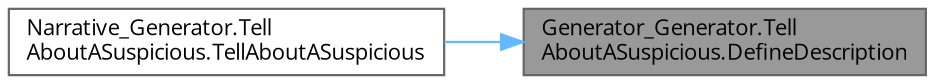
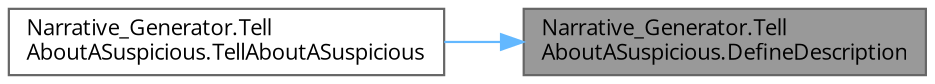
(725, 42) -> (725, 42)
